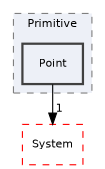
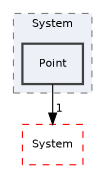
(53, 24) -> (53, 24)
